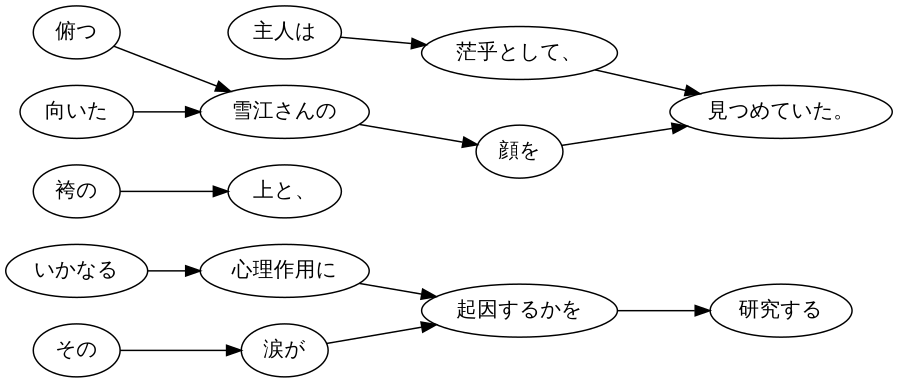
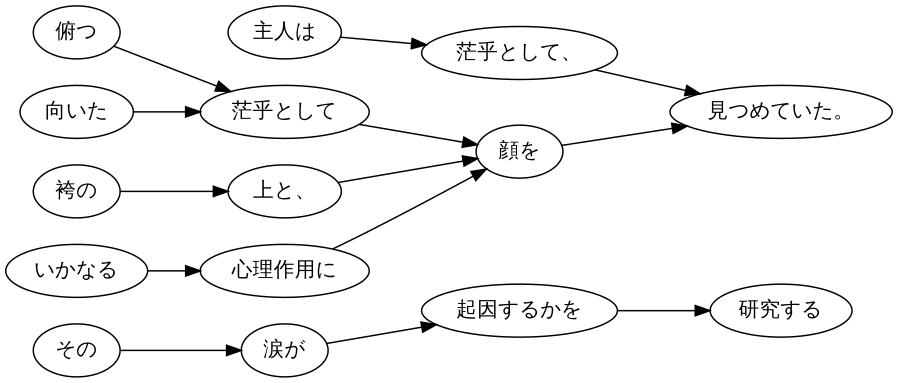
(285, 112) -> (285, 112)
none -> (401, 172)
(390, 289) -> (403, 213)
